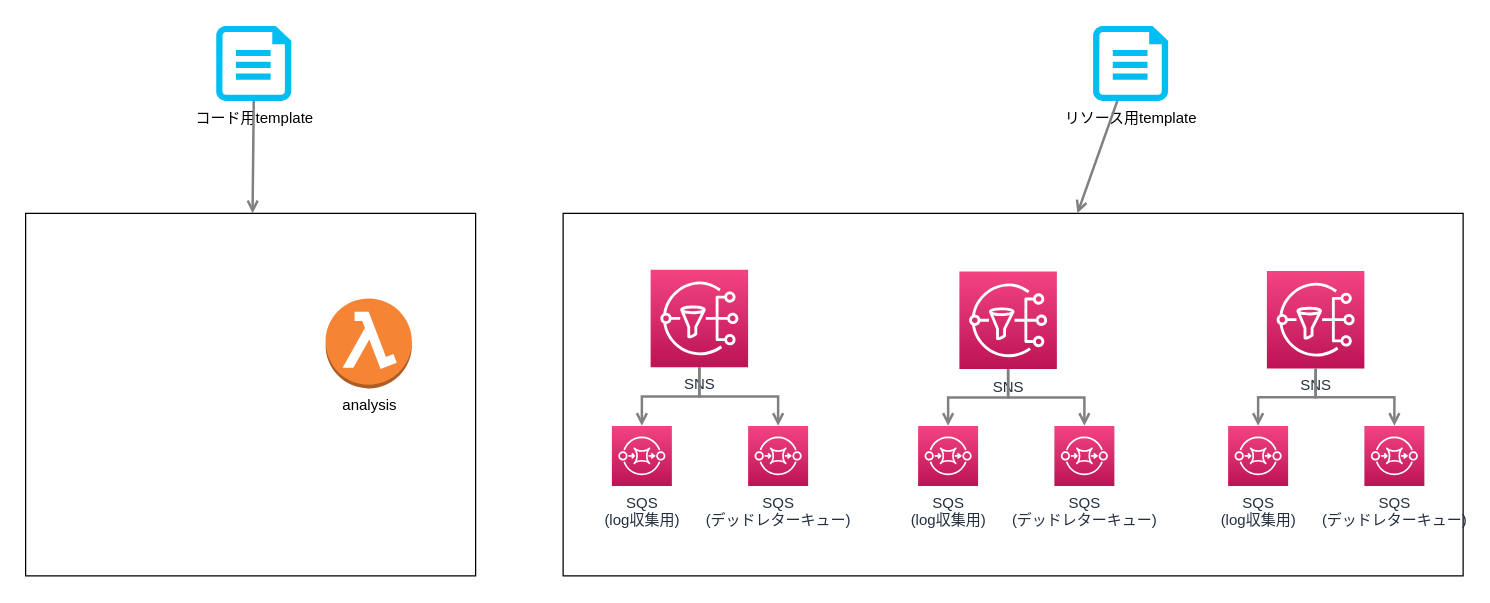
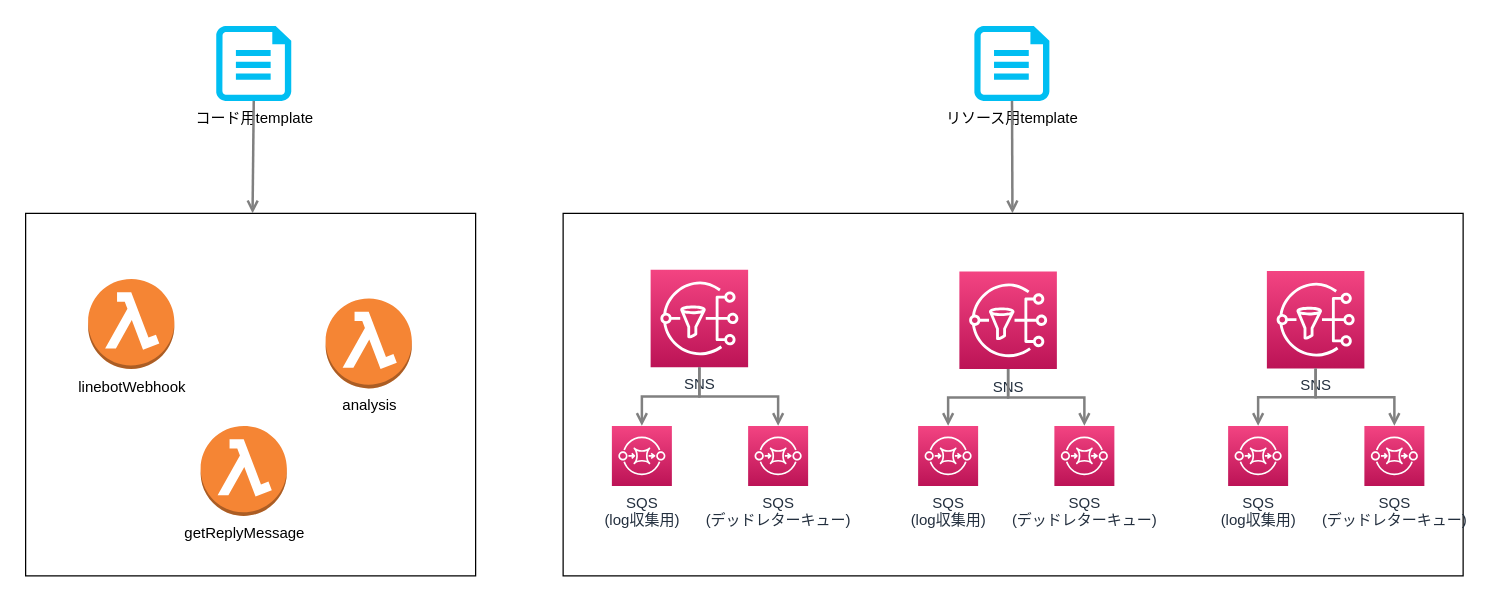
(1131, 63) -> (1012, 63)
none -> (131, 324)
none -> (244, 471)
